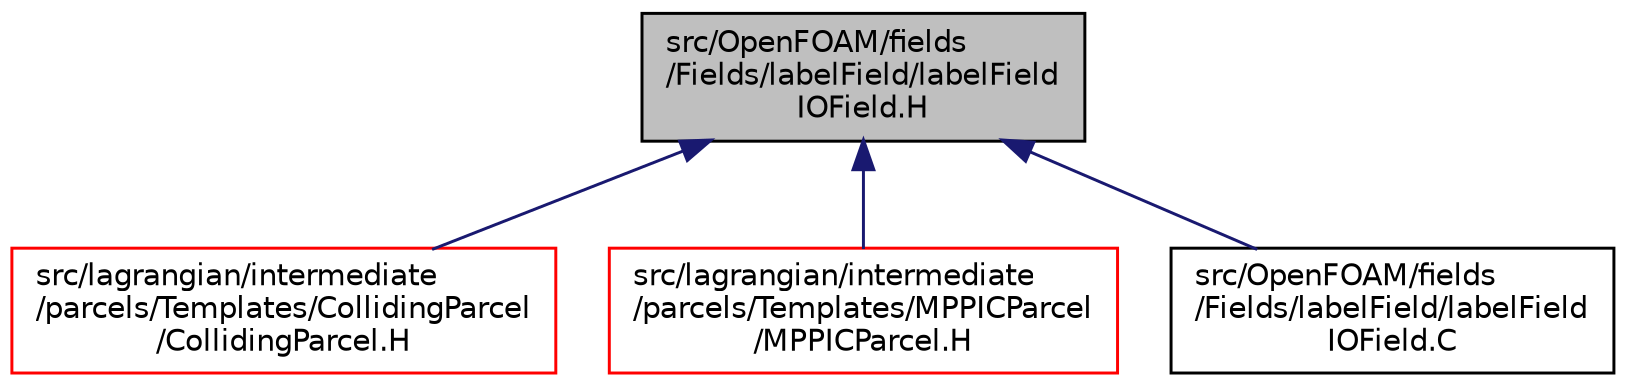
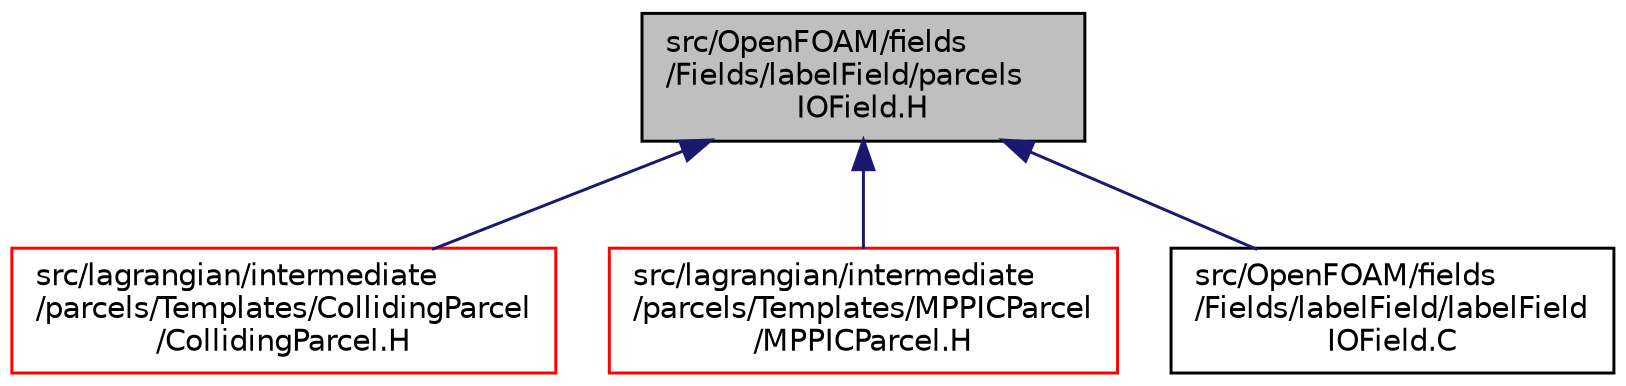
(863, 77) -> (863, 77)
